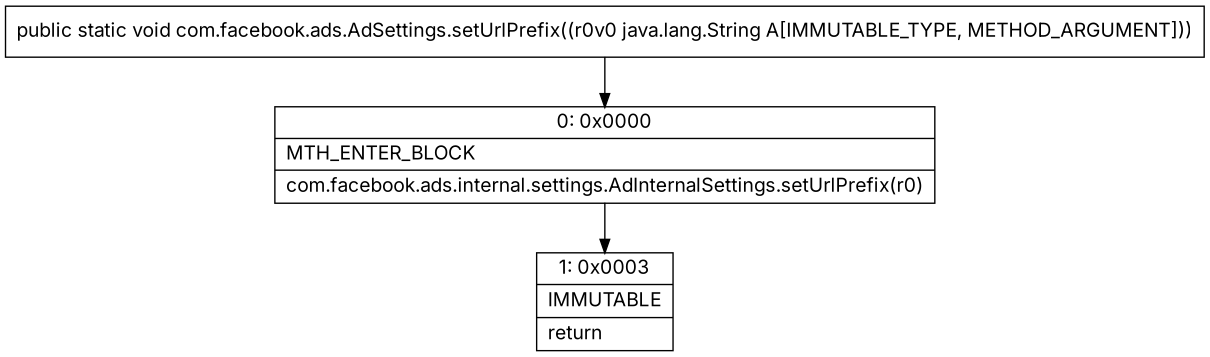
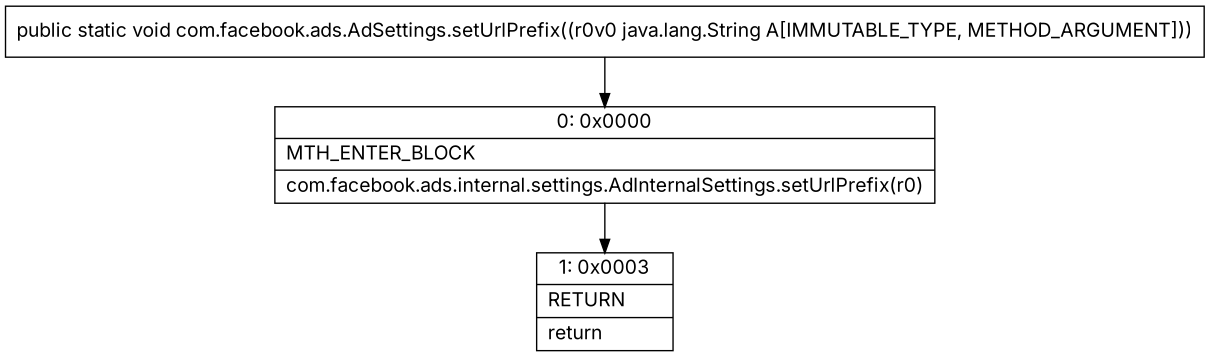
(605, 300) -> (587, 300)
